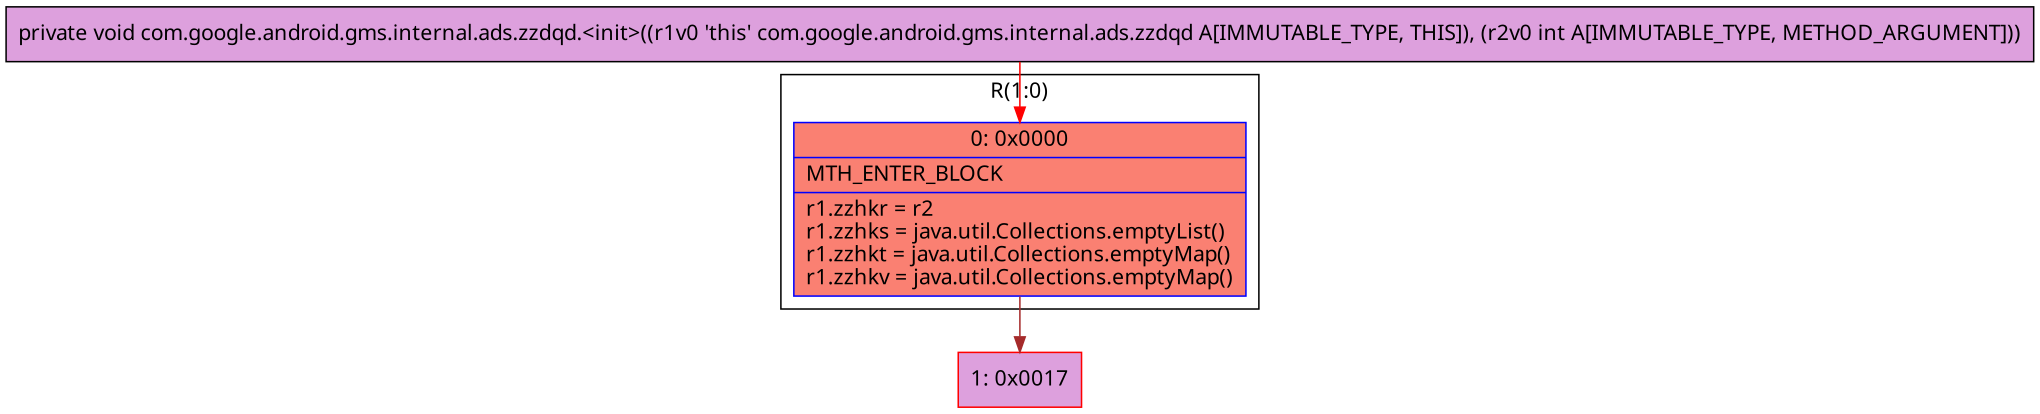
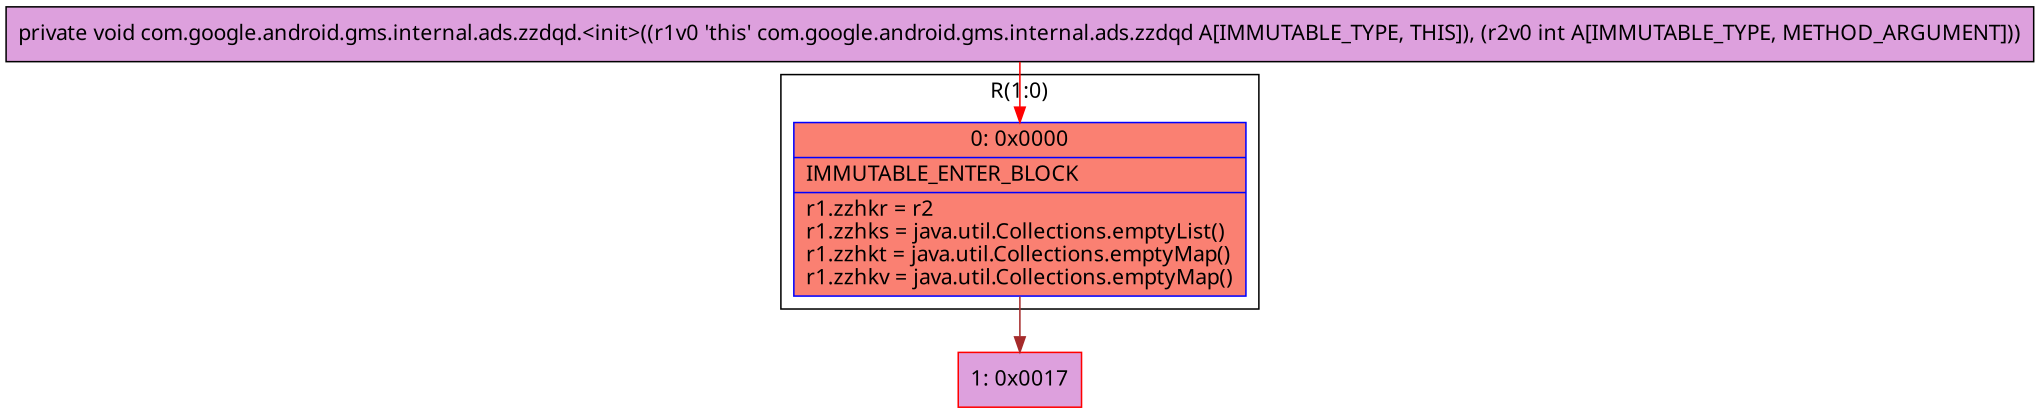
(905, 174) -> (943, 174)
